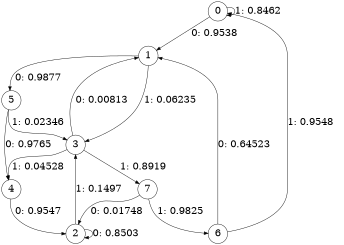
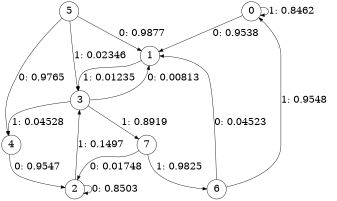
(68, 58) -> (108, 33)
(173, 100) -> (112, 78)
(247, 145) -> (243, 123)
